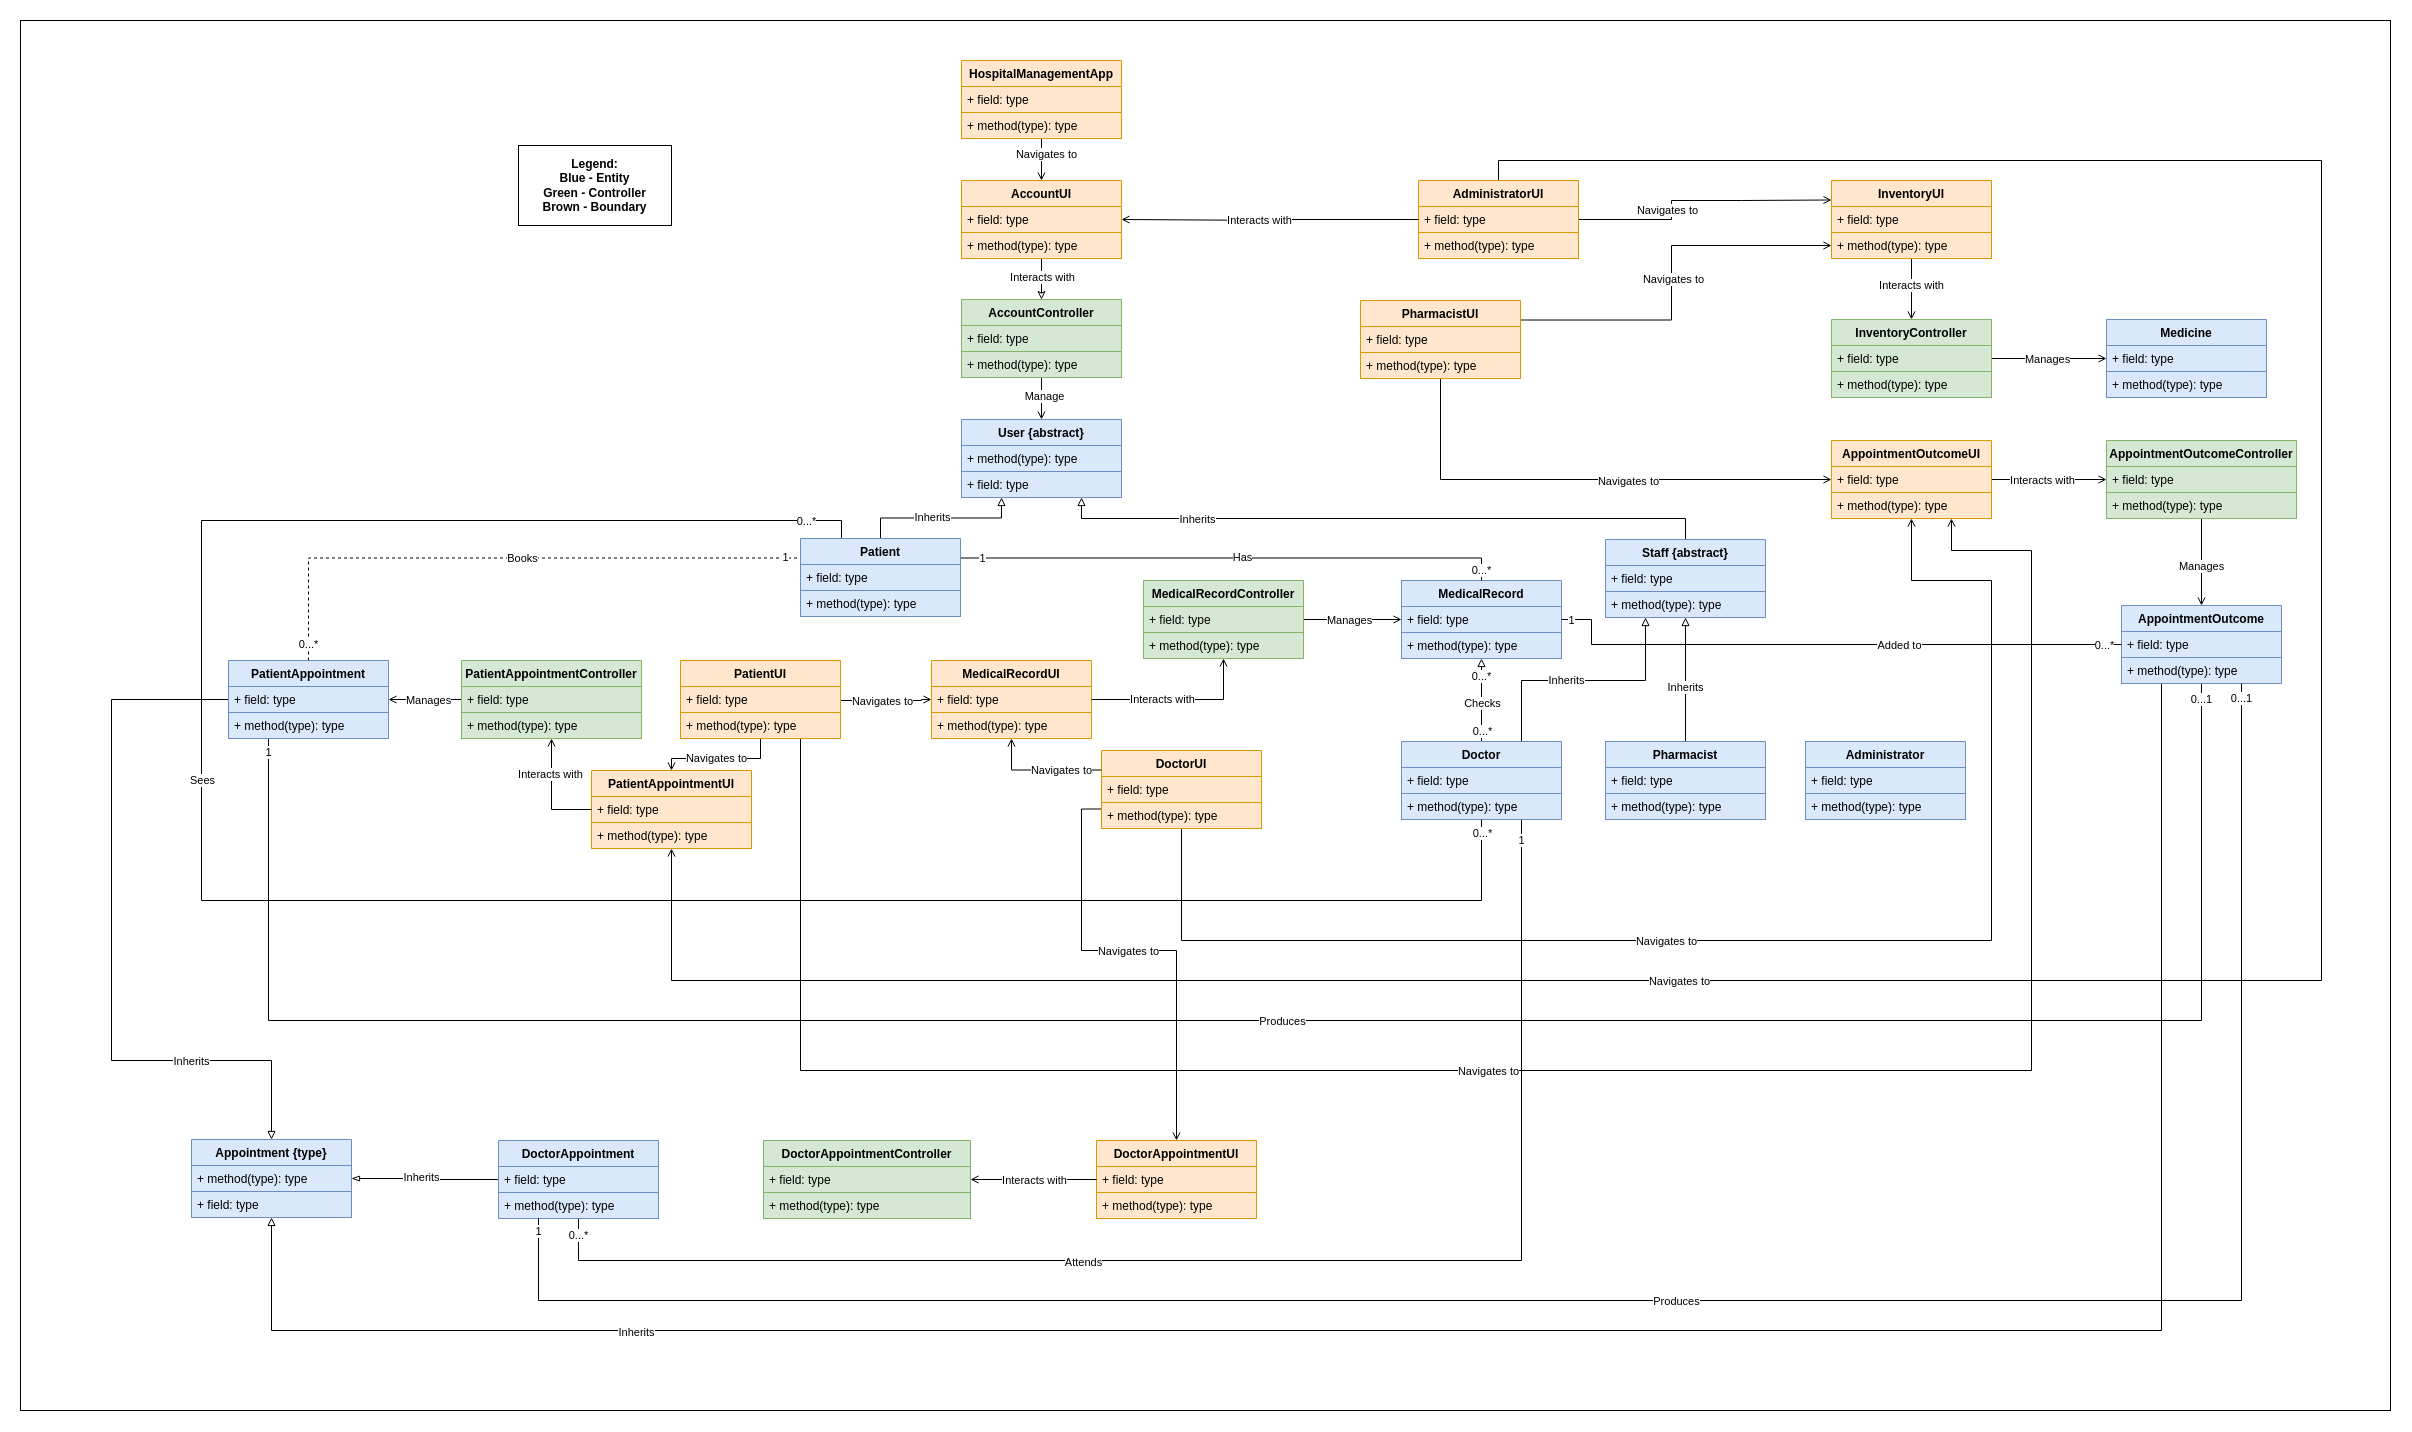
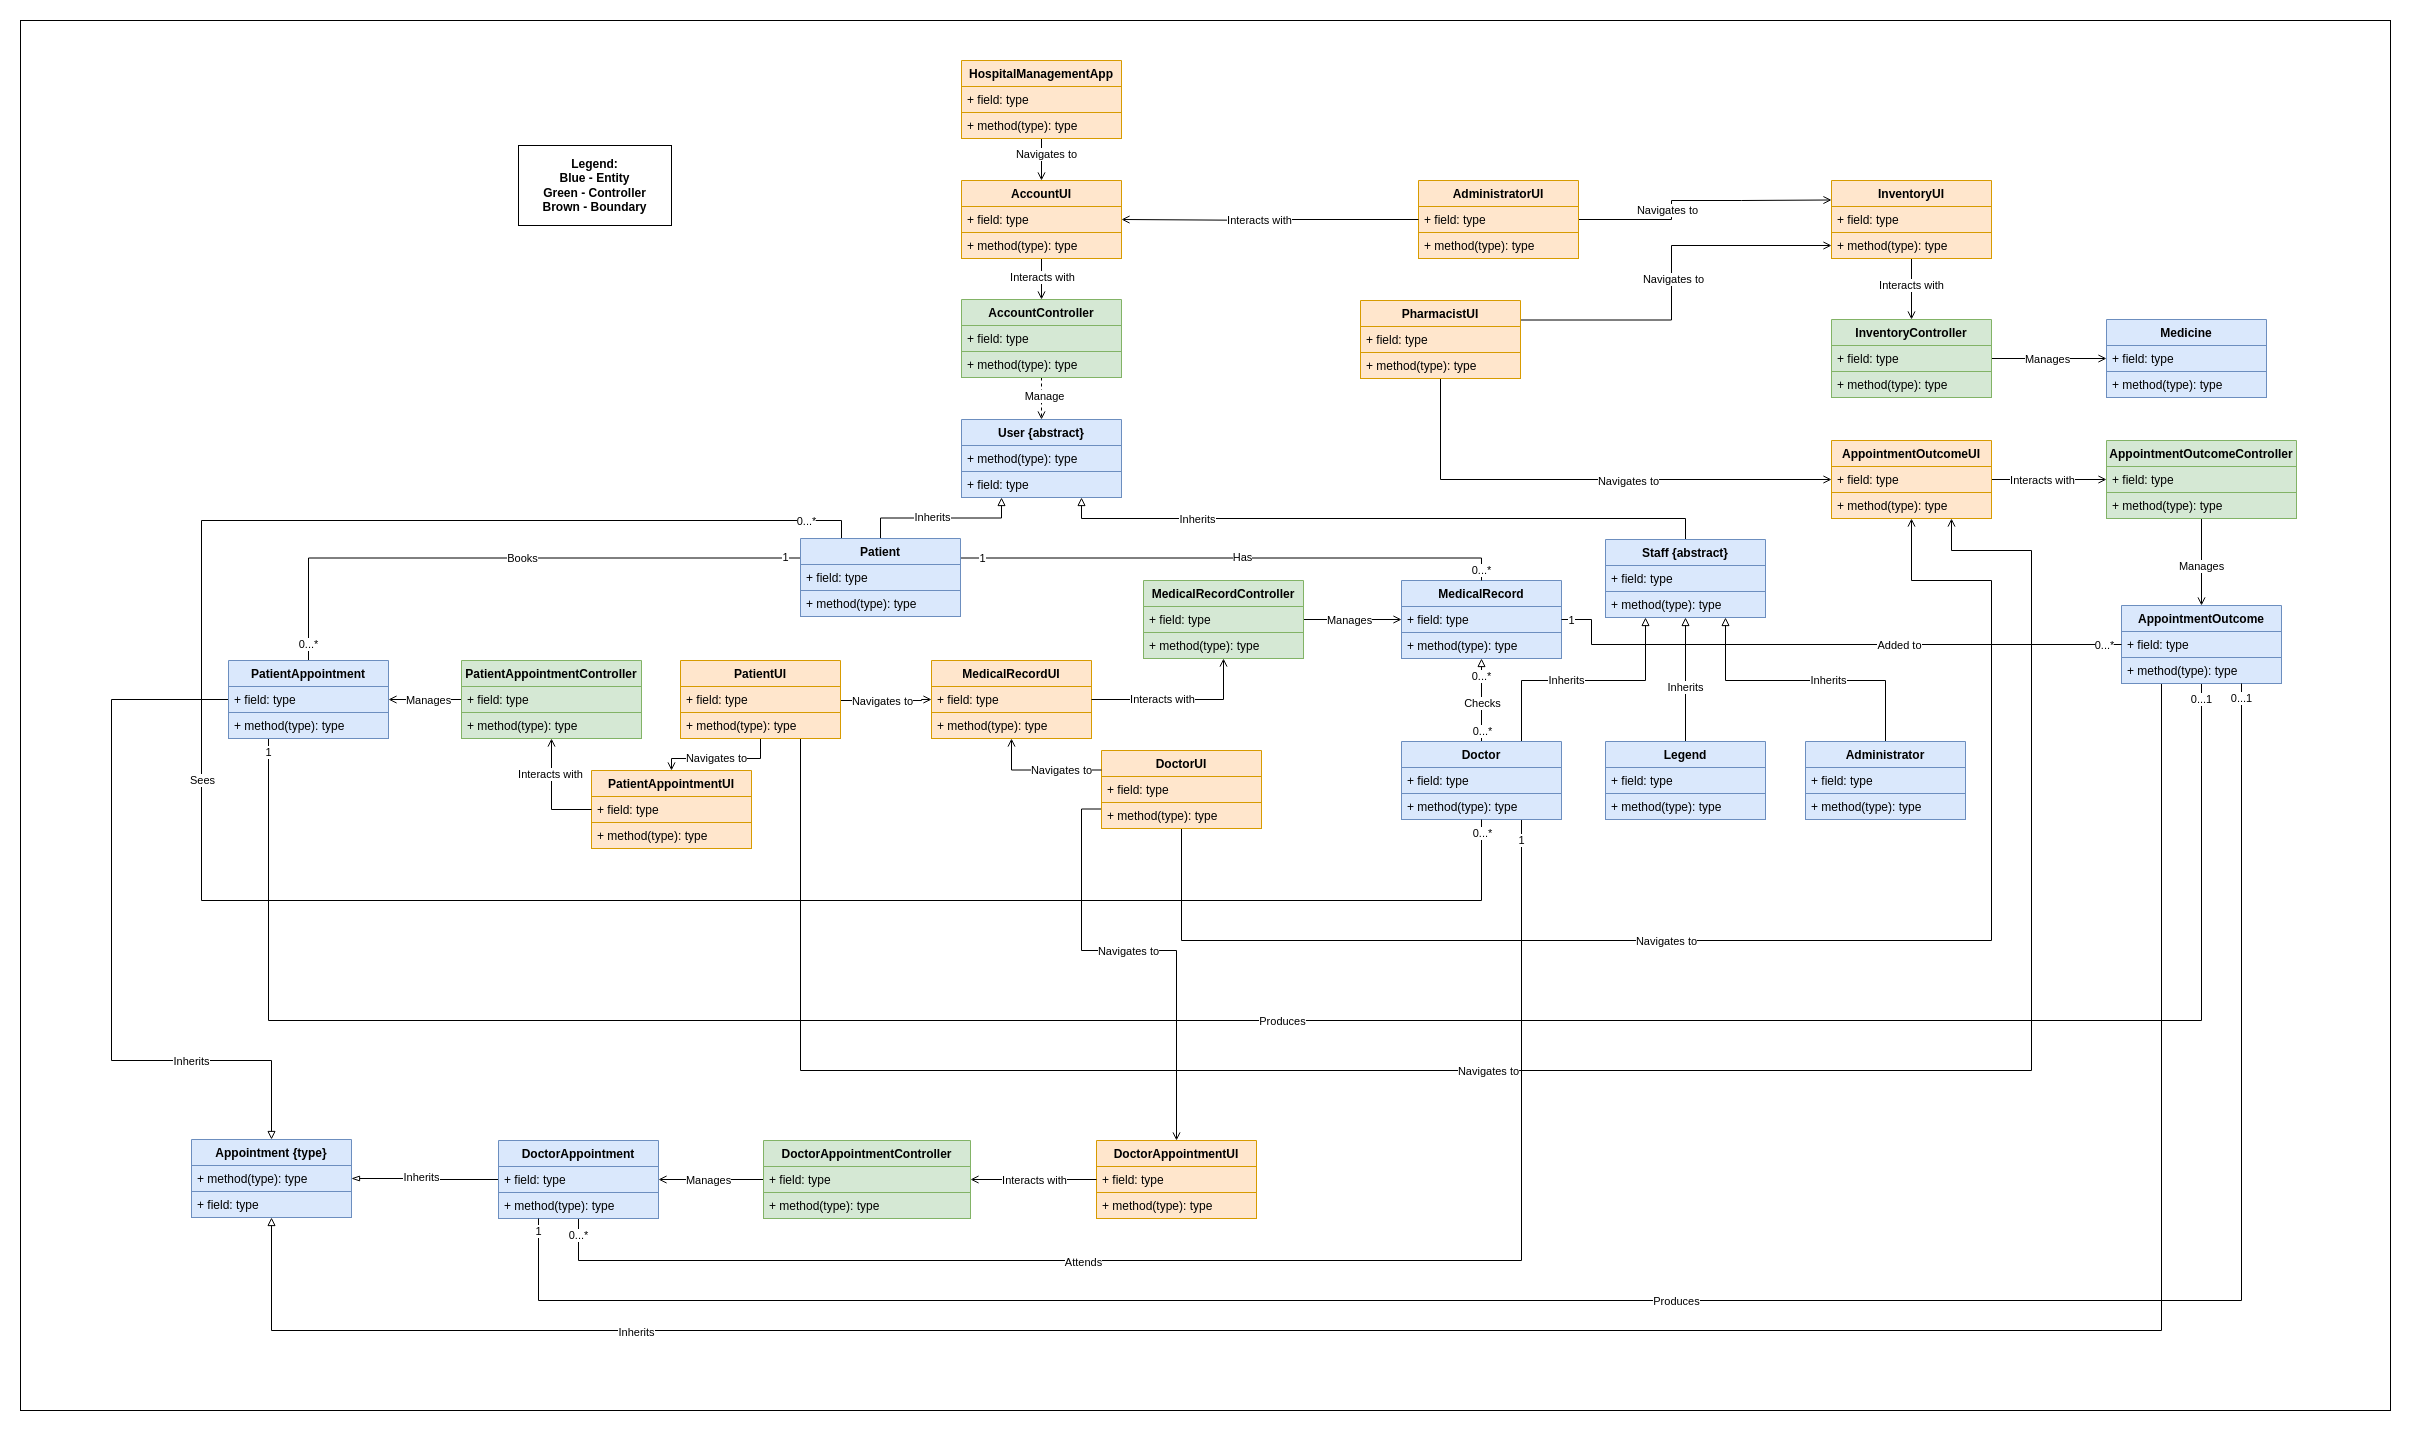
(1042, 291) -> (1042, 293)
(1042, 408) -> (1042, 408)
(367, 558) -> (367, 558)
none -> (1810, 681)
(1686, 756) -> (1686, 756)
(2264, 981) -> none
none -> (711, 1180)
